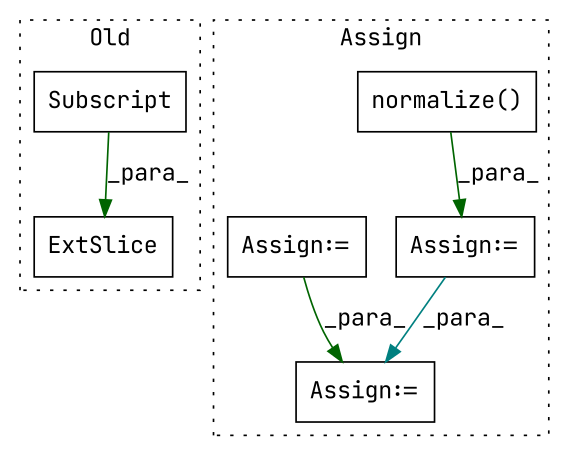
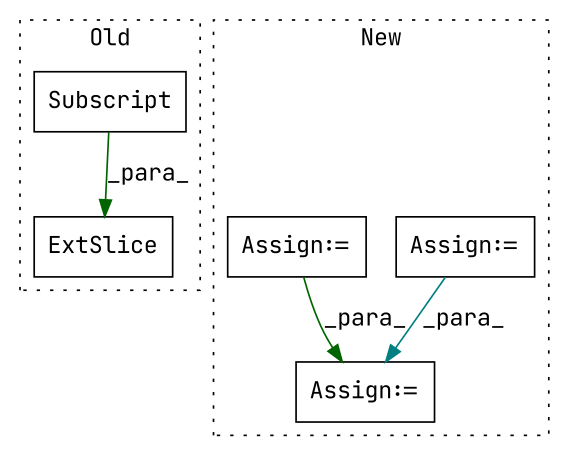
(381, 39) -> (381, 39)
(447, 102) -> none
